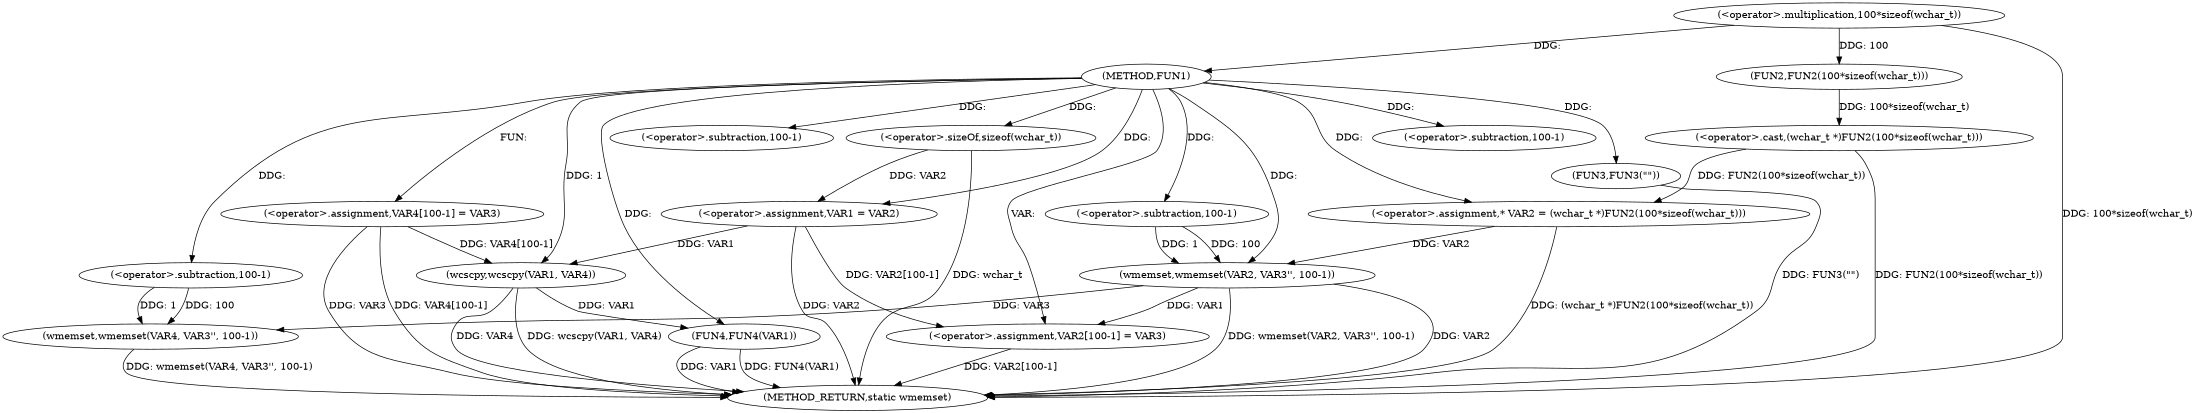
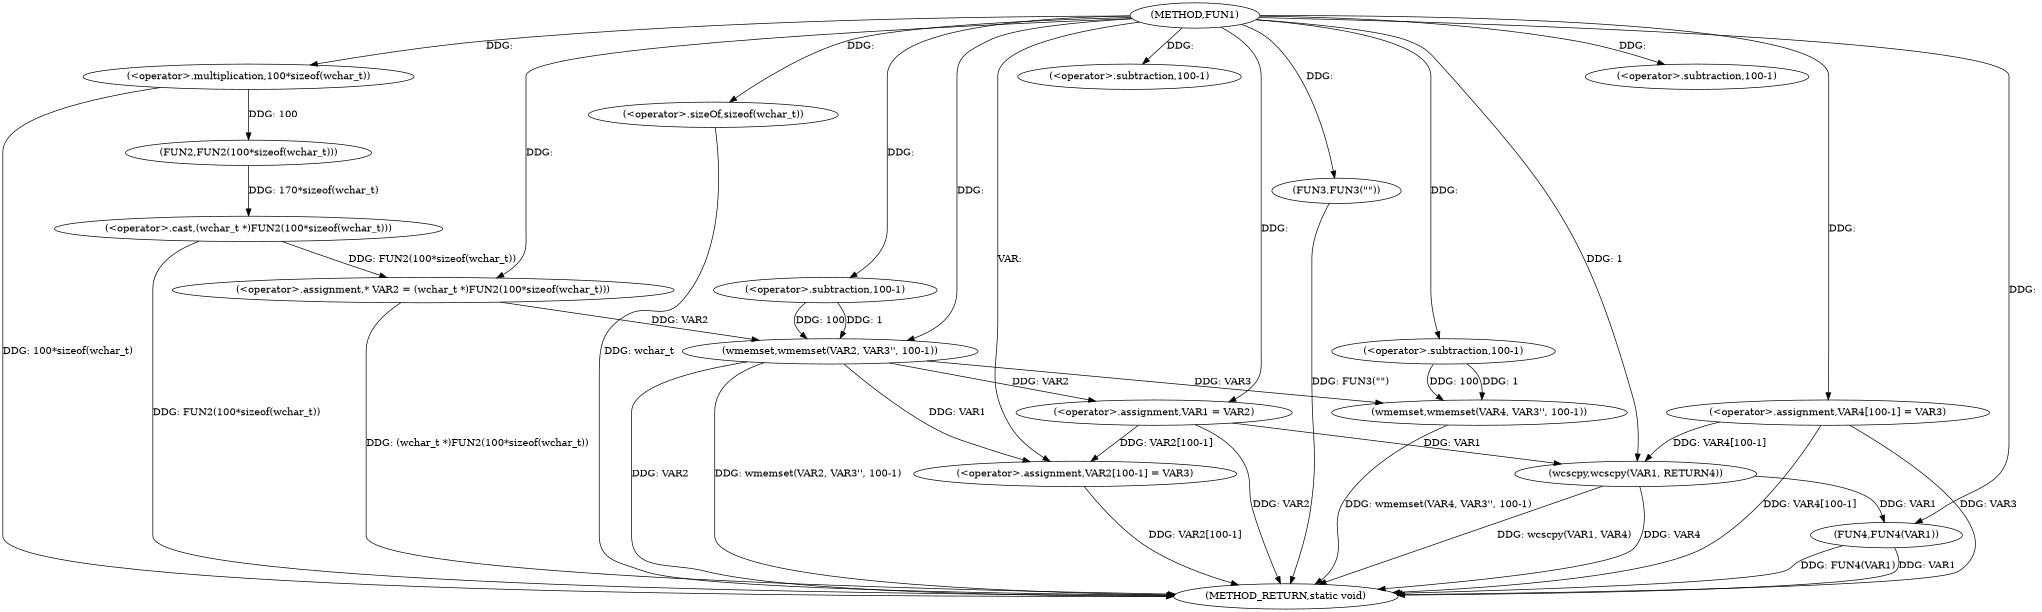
(1473, 48) -> (723, 25)
(1904, 107) -> (314, 191)
(515, 138) -> (1844, 229)
(874, 170) -> (989, 381)
(521, 275) -> (1636, 474)
(858, 398) -> (1286, 596)
